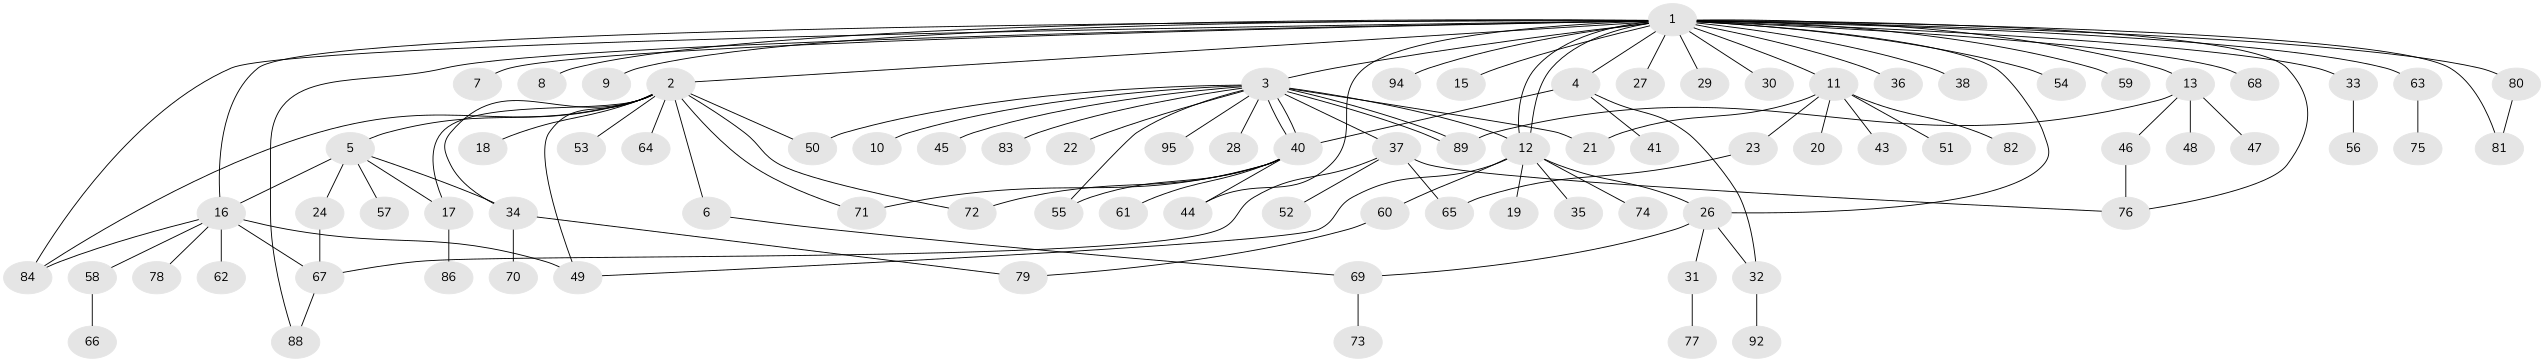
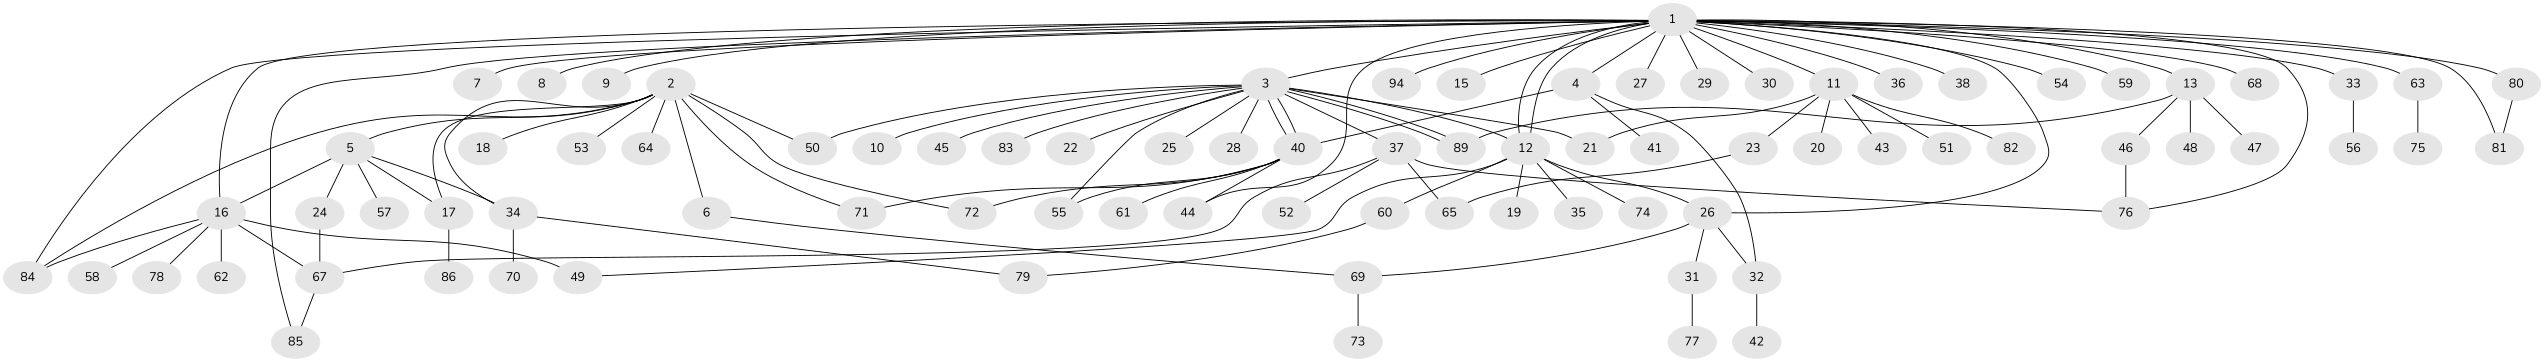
(1172, 52) -> none
(546, 142) -> none
(1169, 149) -> (1169, 149)
(92, 342) -> none
(296, 342) -> (296, 342)
(1757, 342) -> (1757, 342)
